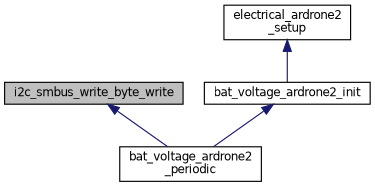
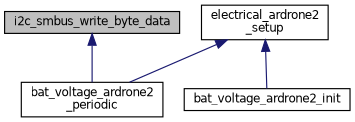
(94, 93) -> (92, 22)
(238, 129) -> (173, 63)
